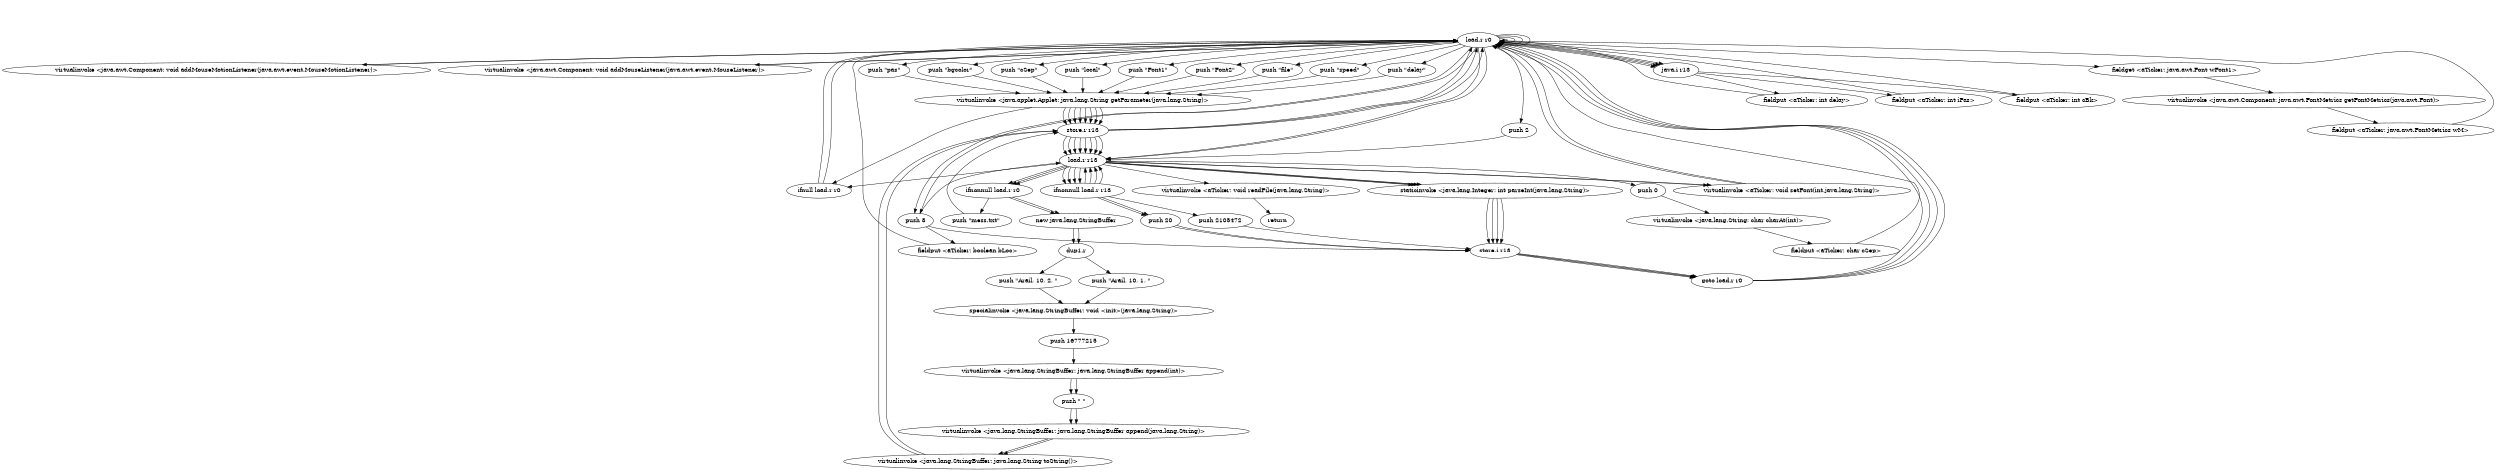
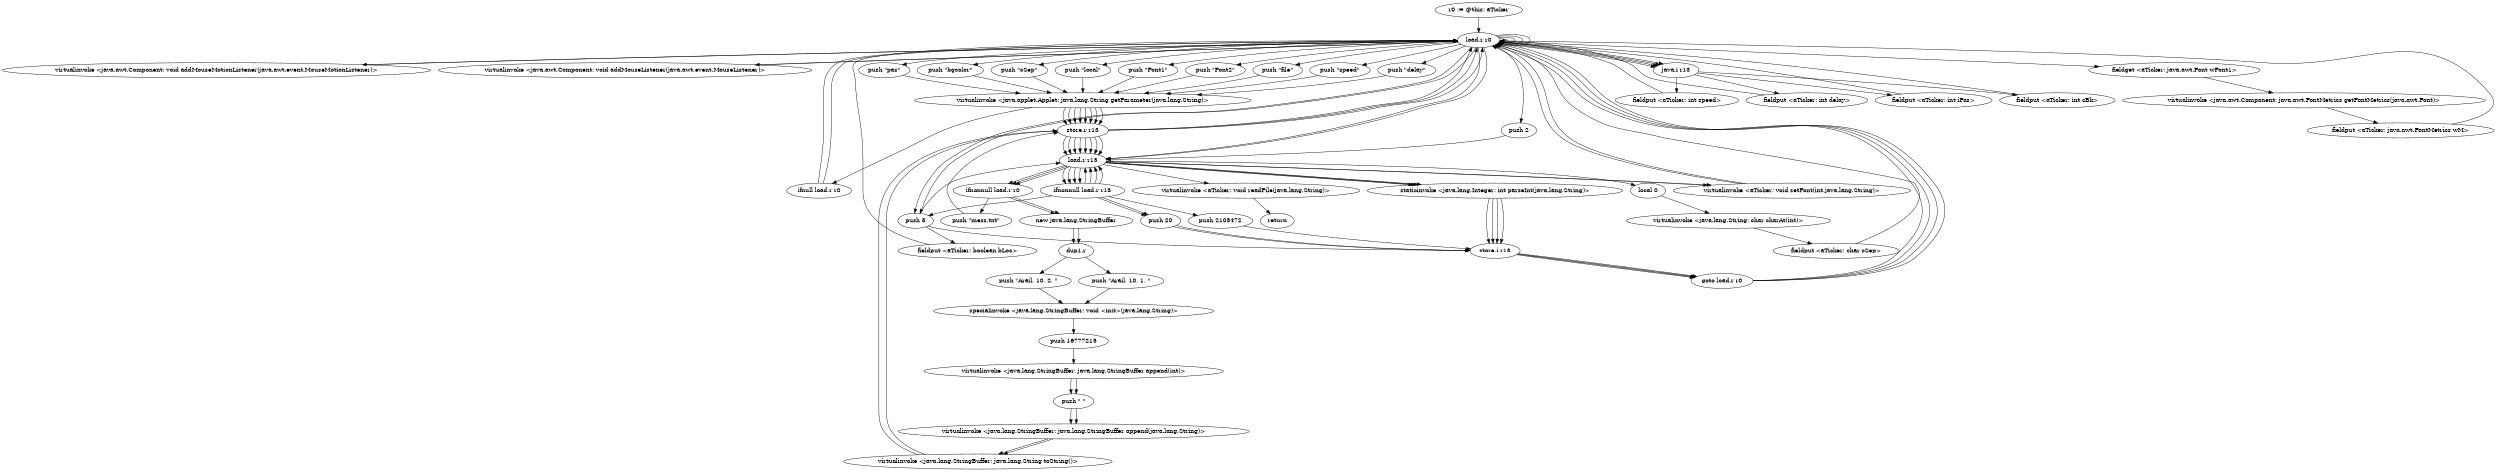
none -> (1479, 10)
none -> (1677, 100)
(962, 174) -> none
(1648, 191) -> (1648, 191)
none -> (992, 204)
